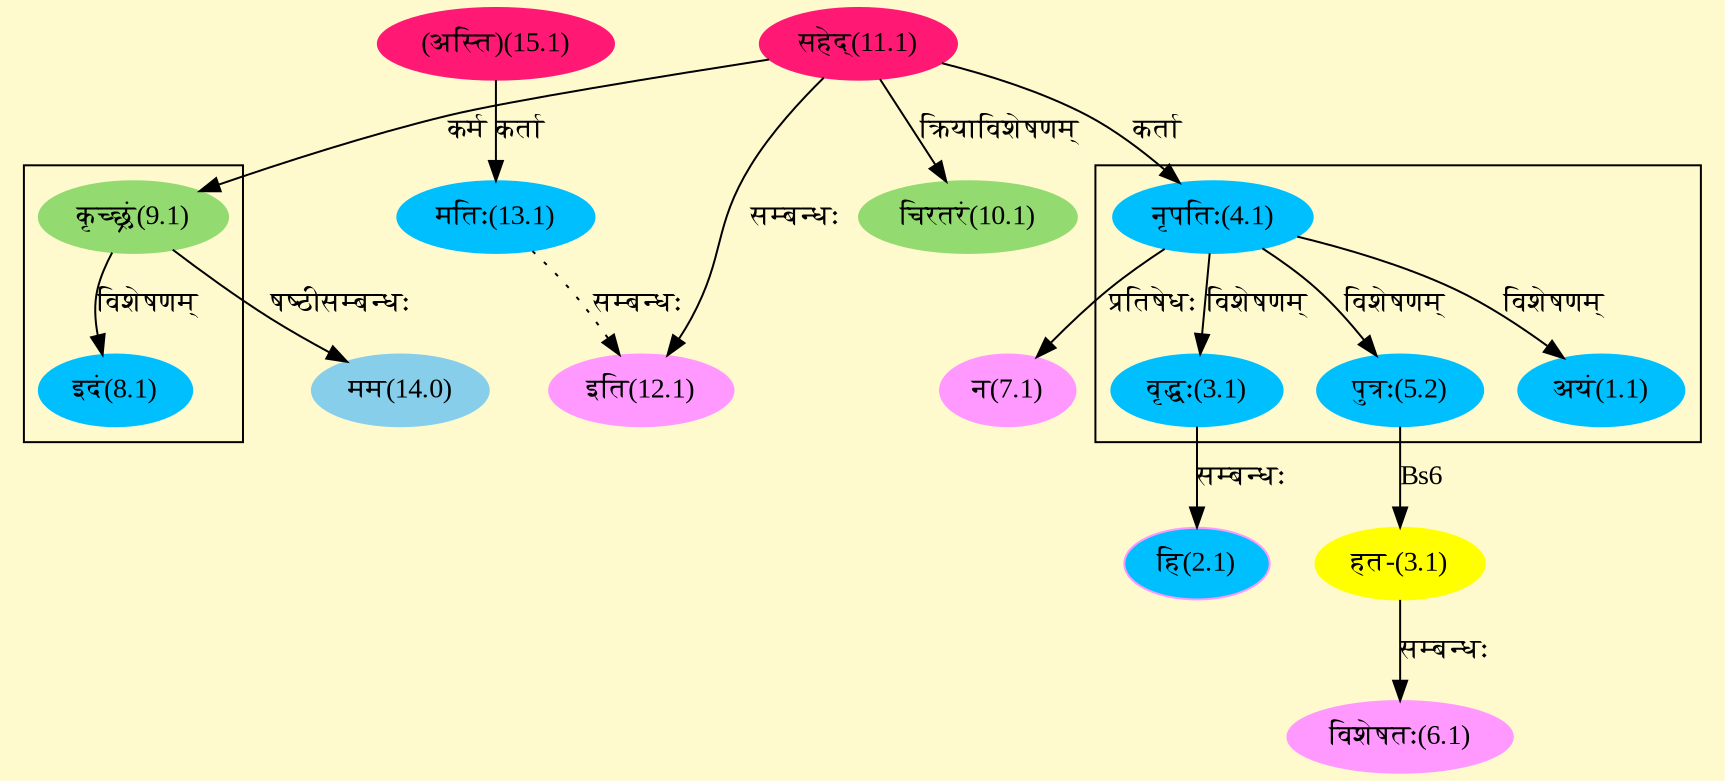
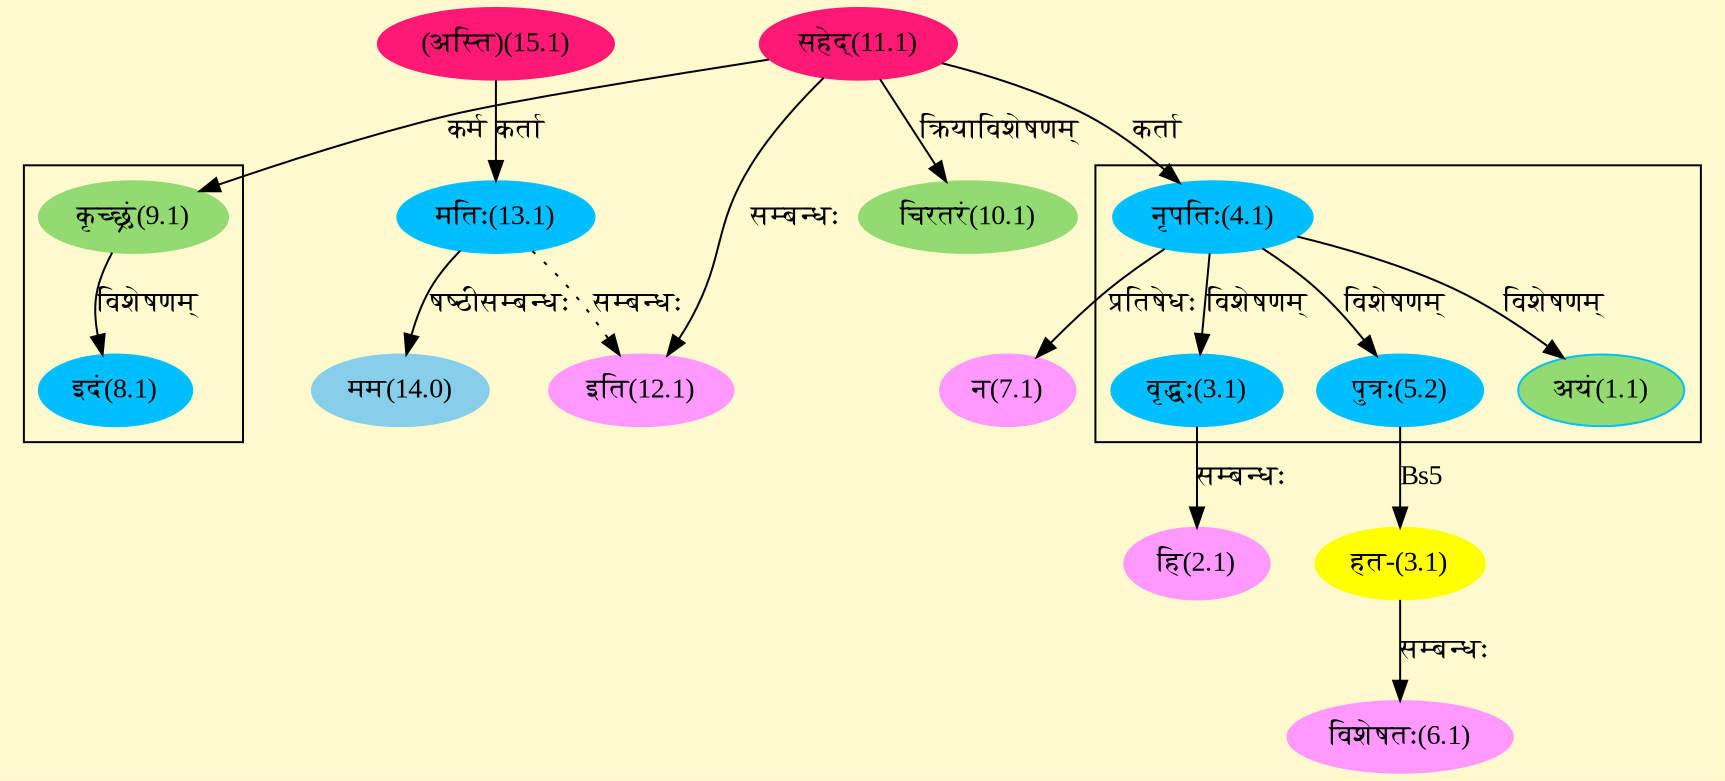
(257, 310) -> (430, 289)
(1601, 390) -> (1601, 390)
(1422, 477) -> (1422, 477)
(1197, 564) -> (1197, 564)
